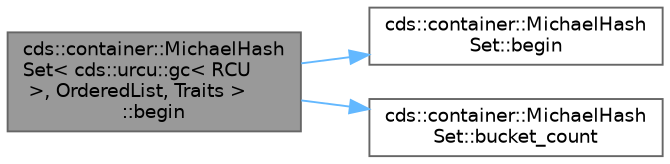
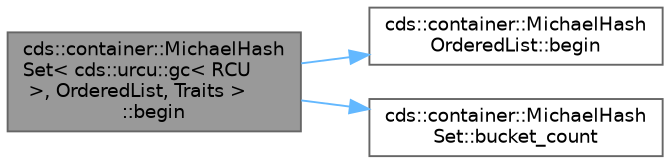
(516, 36) -> (516, 36)
